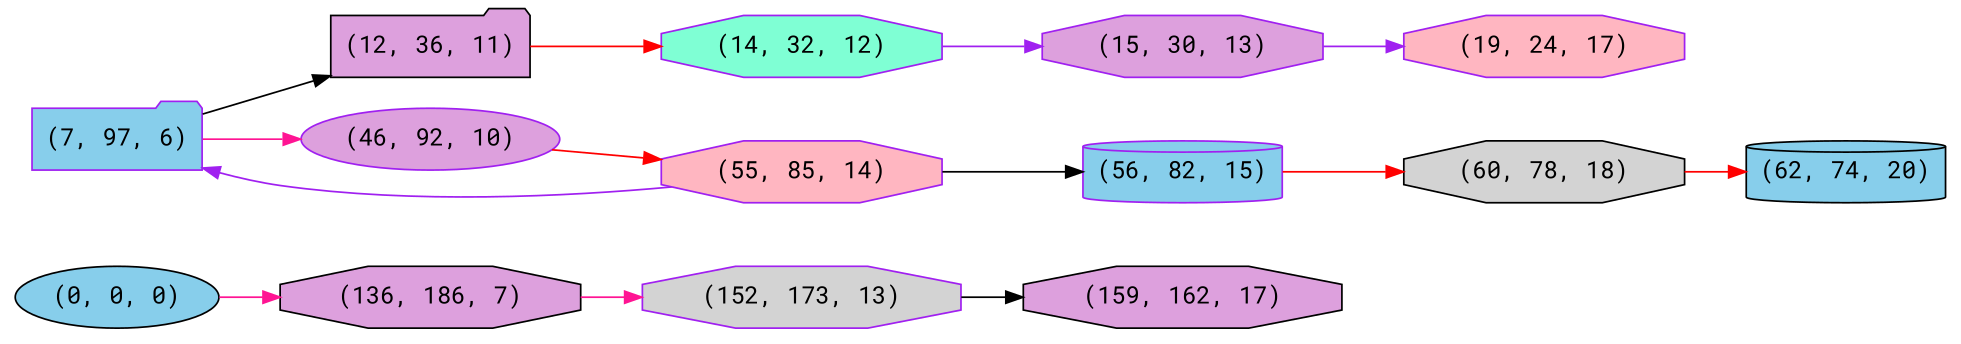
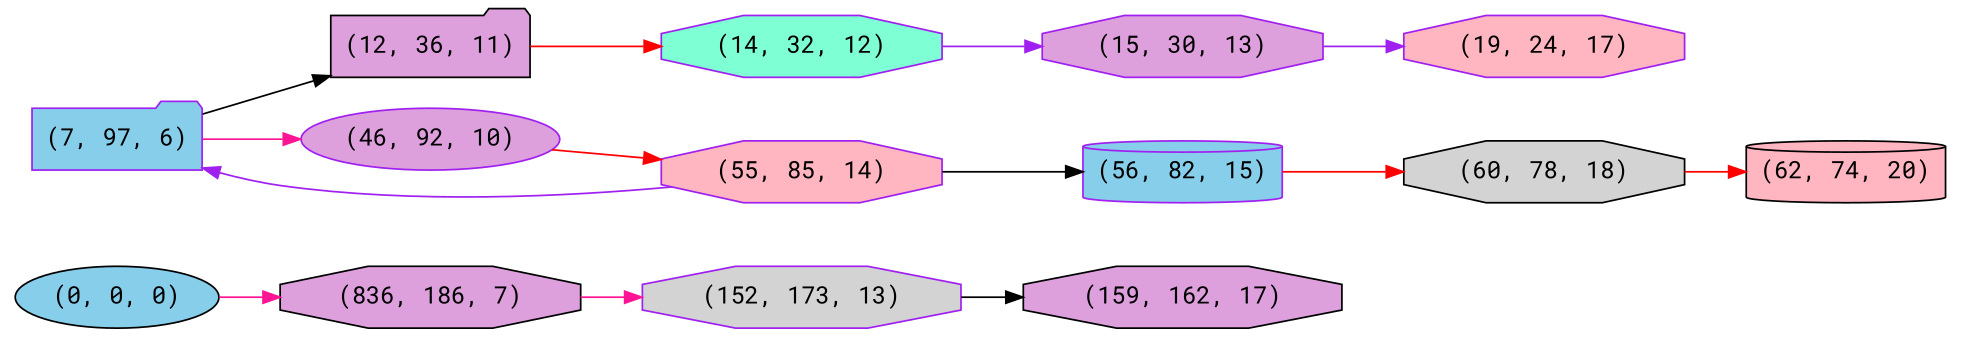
(1846, 172) -> (1846, 172)
(430, 297) -> (430, 297)
